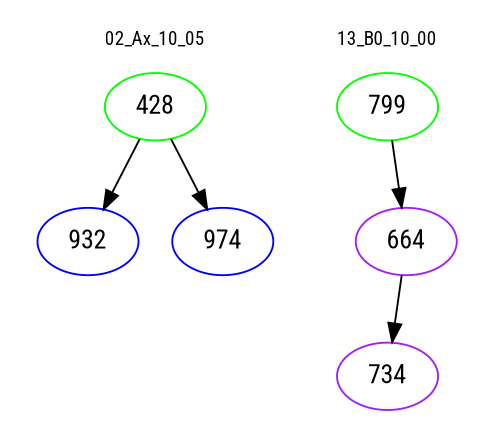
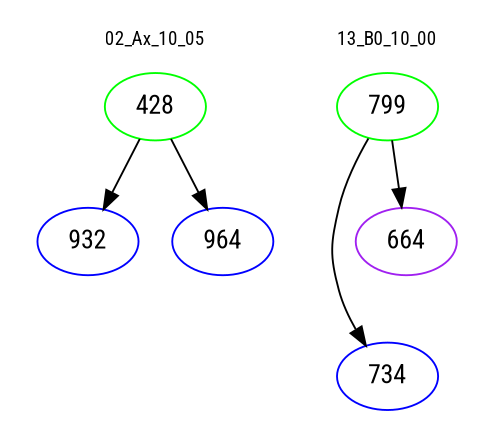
(223, 242) -> (223, 242)
(398, 299) -> (334, 233)
(388, 376) -> (388, 376)
